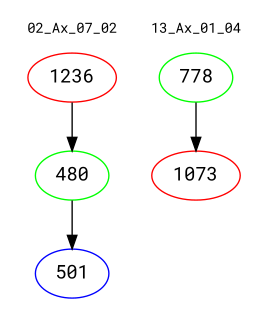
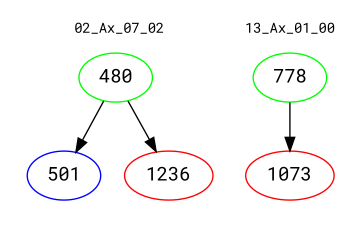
(197, 29) -> (291, 29)
(72, 120) -> (139, 120)
